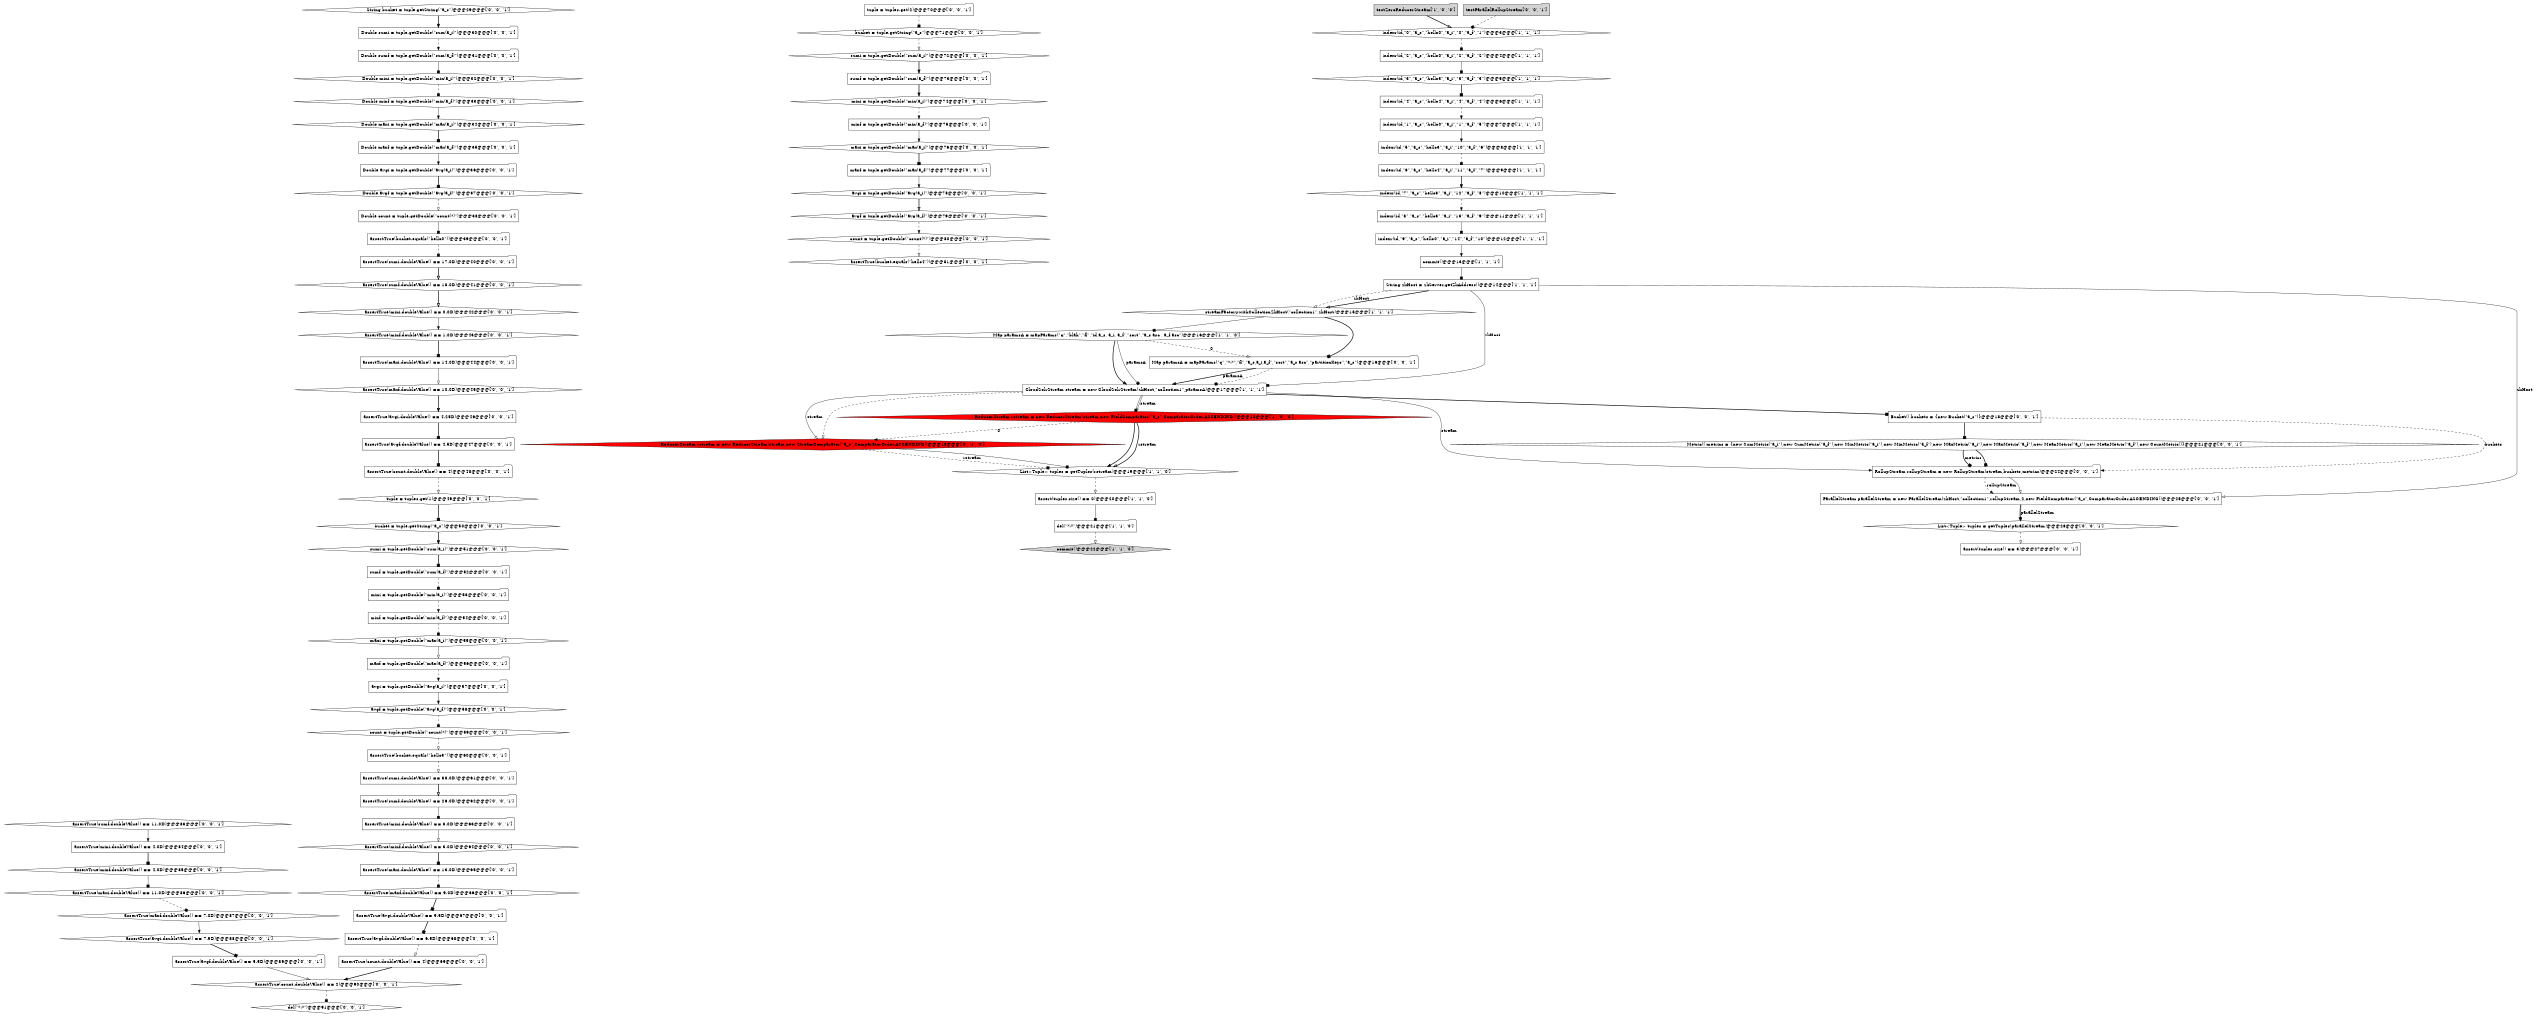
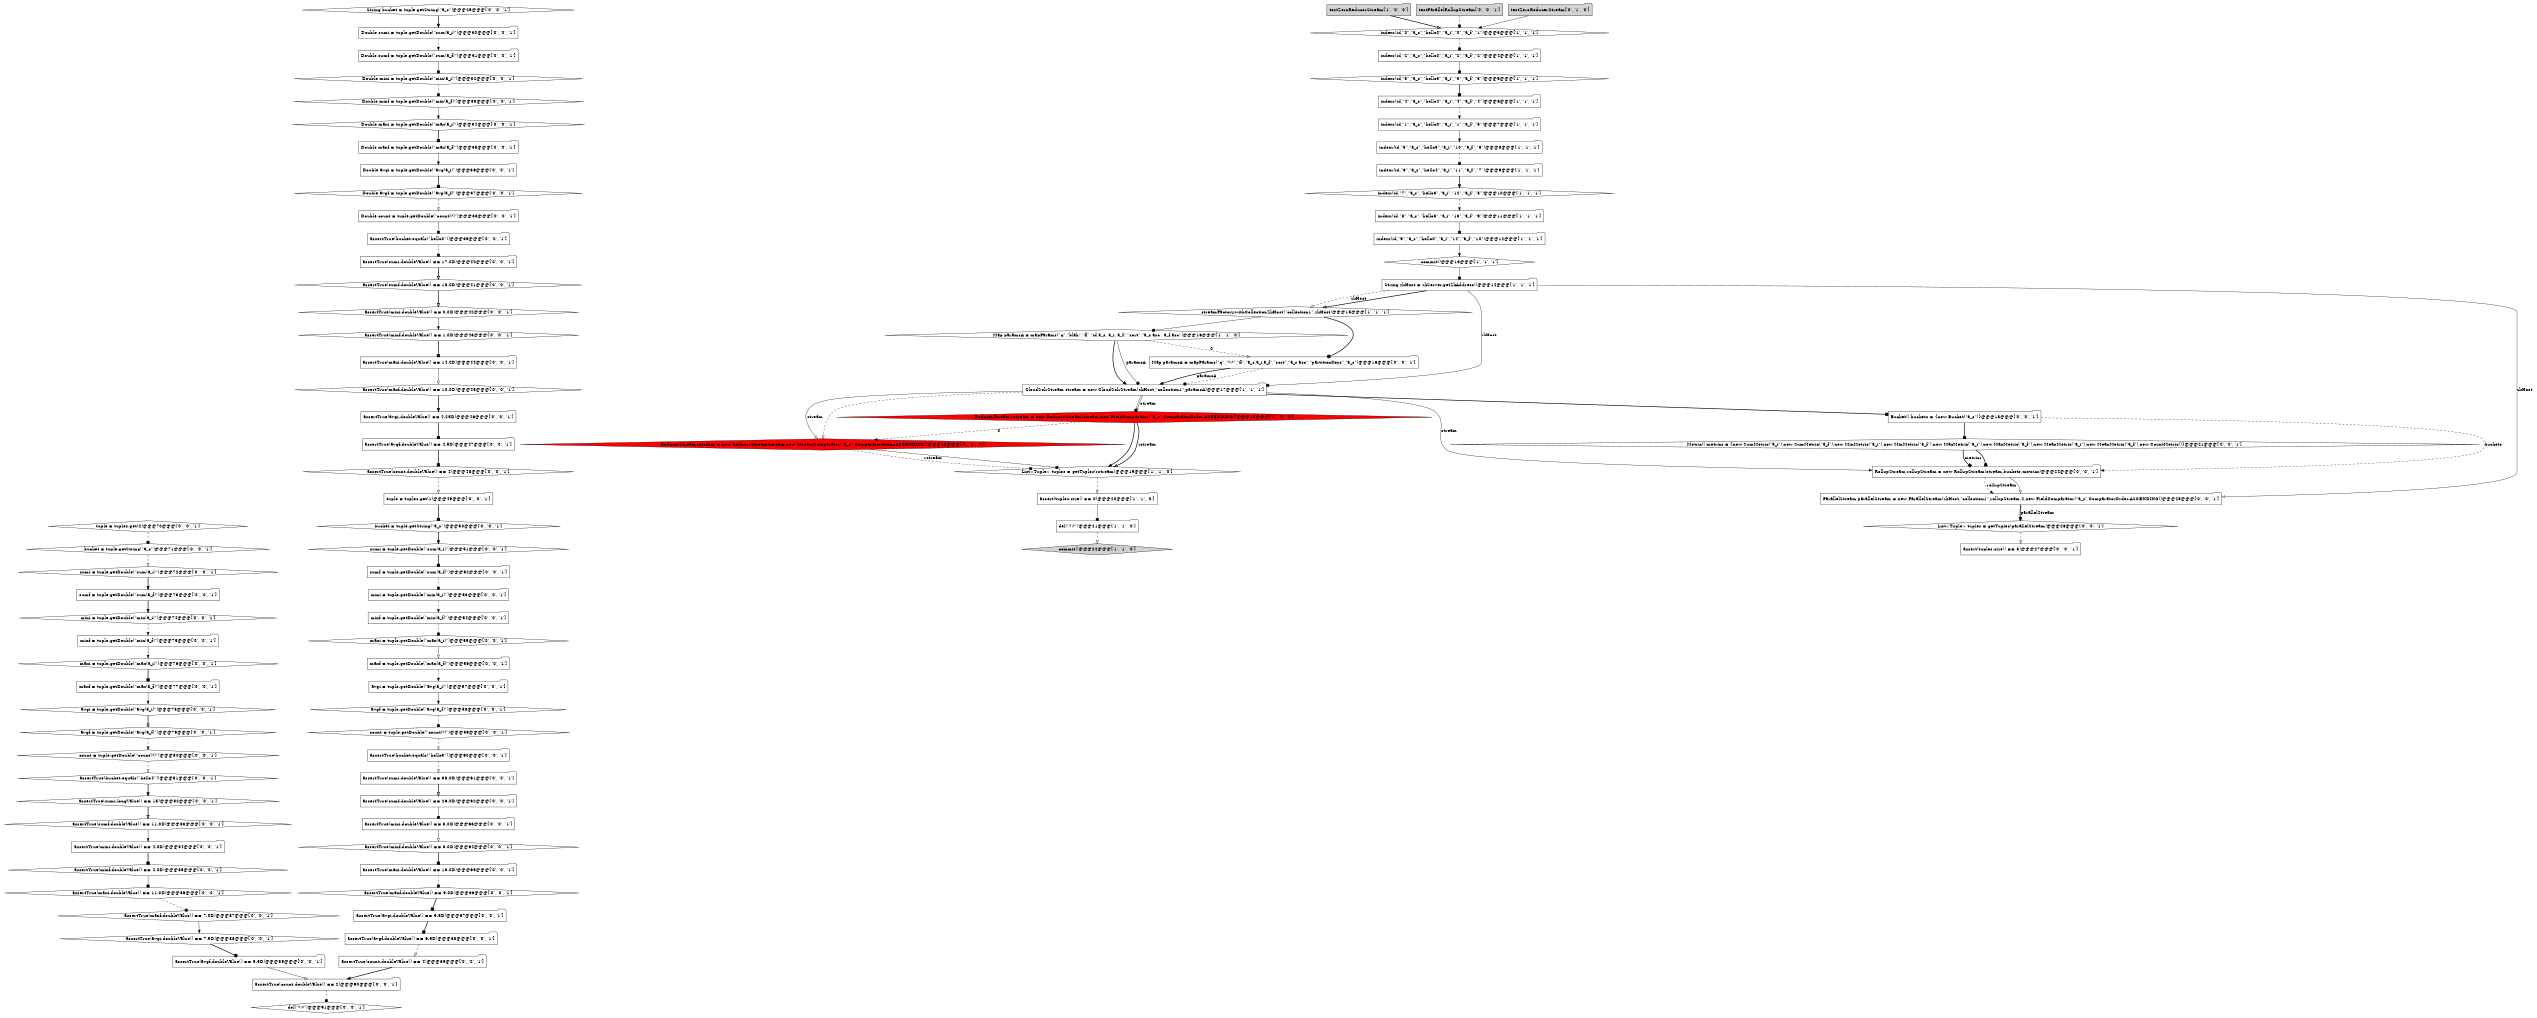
(919, 10) -> (148, 526)
none -> (1550, 10)
(1461, 262) -> (1459, 262)
(438, 472) -> (438, 472)
(438, 499) -> (438, 499)
none -> (148, 801)
(326, 985) -> (326, 985)
